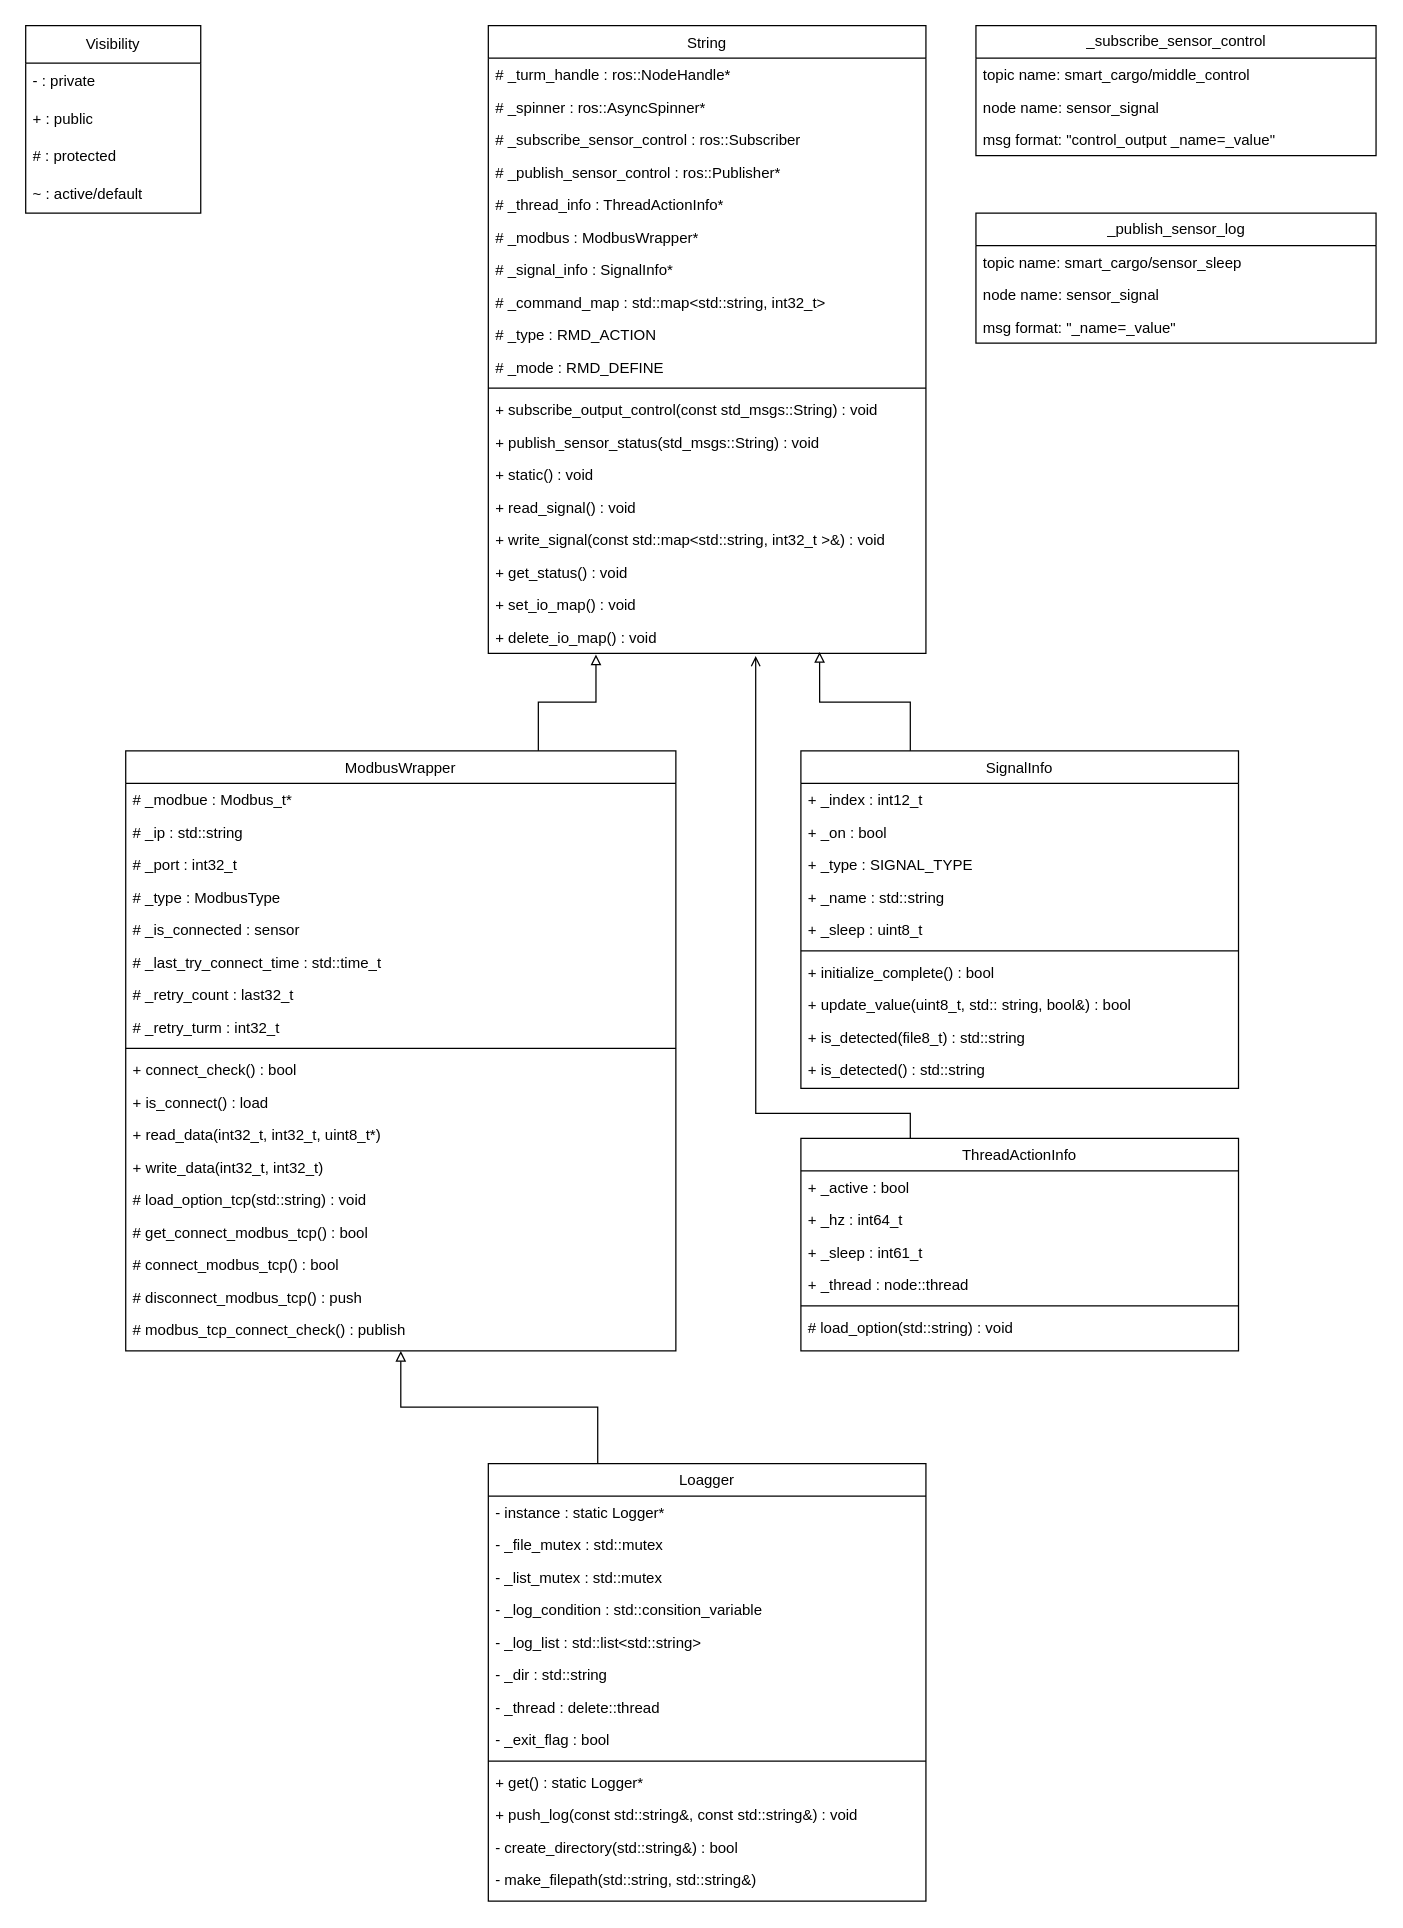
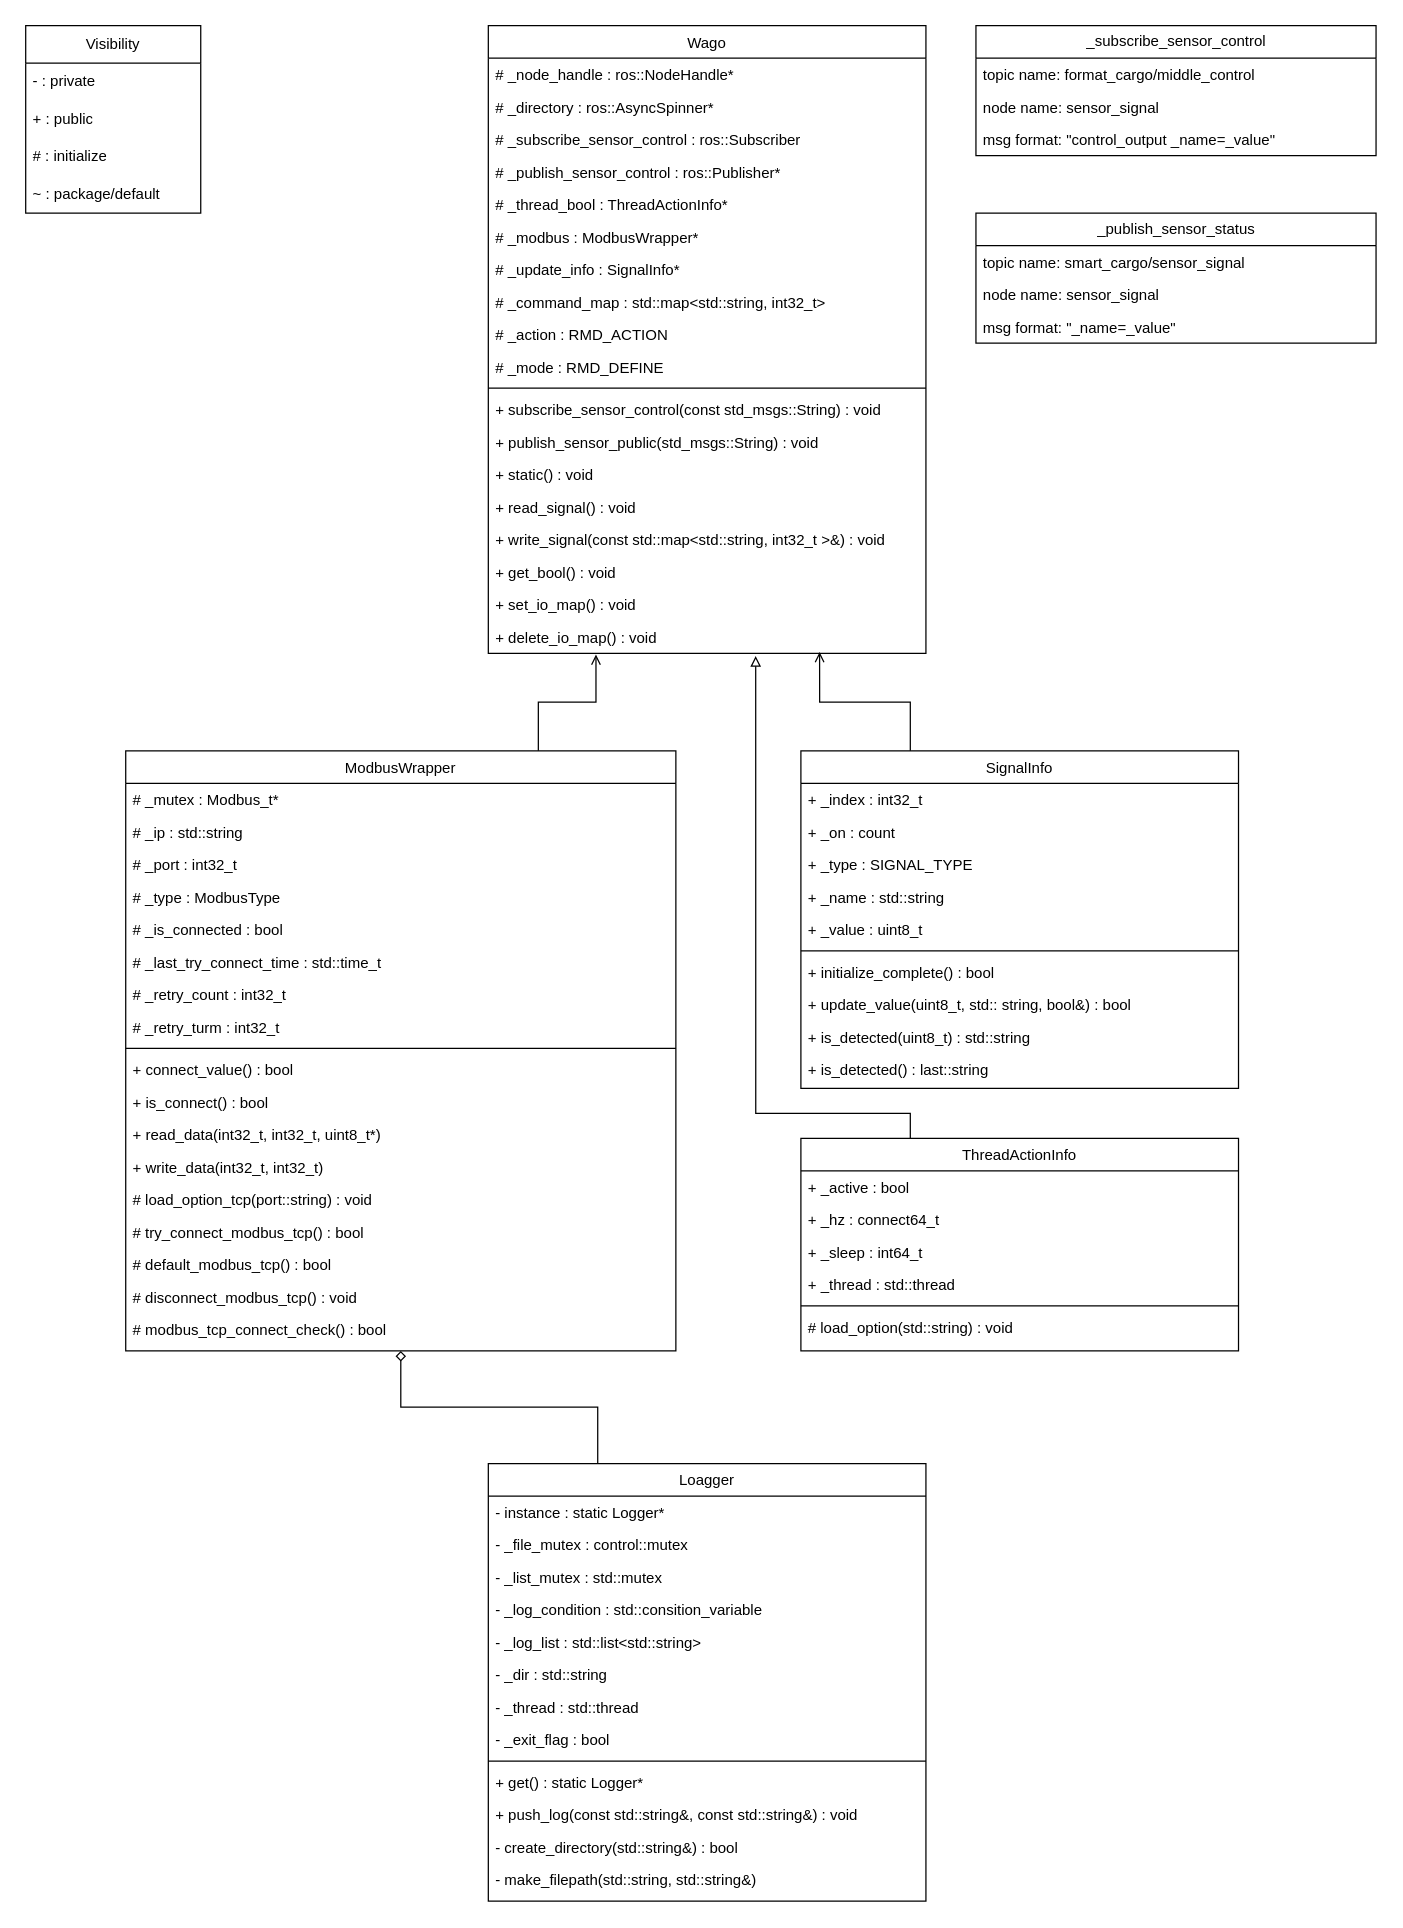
(706, 43) -> (706, 43)
(618, 75) -> (618, 75)
(1129, 76) -> (1133, 76)
(610, 108) -> (618, 108)
(82, 157) -> (76, 157)
(99, 194) -> (105, 194)
(626, 205) -> (626, 205)
(1176, 229) -> (1176, 229)
(1125, 263) -> (1127, 263)
(595, 270) -> (599, 270)
(571, 335) -> (578, 335)
(713, 410) -> (713, 410)
(677, 443) -> (673, 443)
(573, 573) -> (563, 573)
(819, 663) -> (819, 660)
(755, 664) -> (755, 667)
(596, 666) -> (596, 662)
(213, 800) -> (209, 800)
(871, 800) -> (871, 800)
(848, 833) -> (854, 833)
(224, 930) -> (213, 930)
(871, 930) -> (871, 930)
(228, 995) -> (224, 995)
(939, 1038) -> (941, 1038)
(224, 1070) -> (222, 1070)
(914, 1070) -> (916, 1070)
(209, 1103) -> (209, 1103)
(268, 1200) -> (273, 1200)
(861, 1220) -> (880, 1220)
(261, 1233) -> (261, 1233)
(871, 1253) -> (871, 1253)
(245, 1265) -> (243, 1265)
(897, 1285) -> (892, 1285)
(257, 1298) -> (255, 1298)
(280, 1330) -> (270, 1330)
(401, 1362) -> (401, 1362)
(589, 1545) -> (603, 1545)
(591, 1708) -> (580, 1708)
